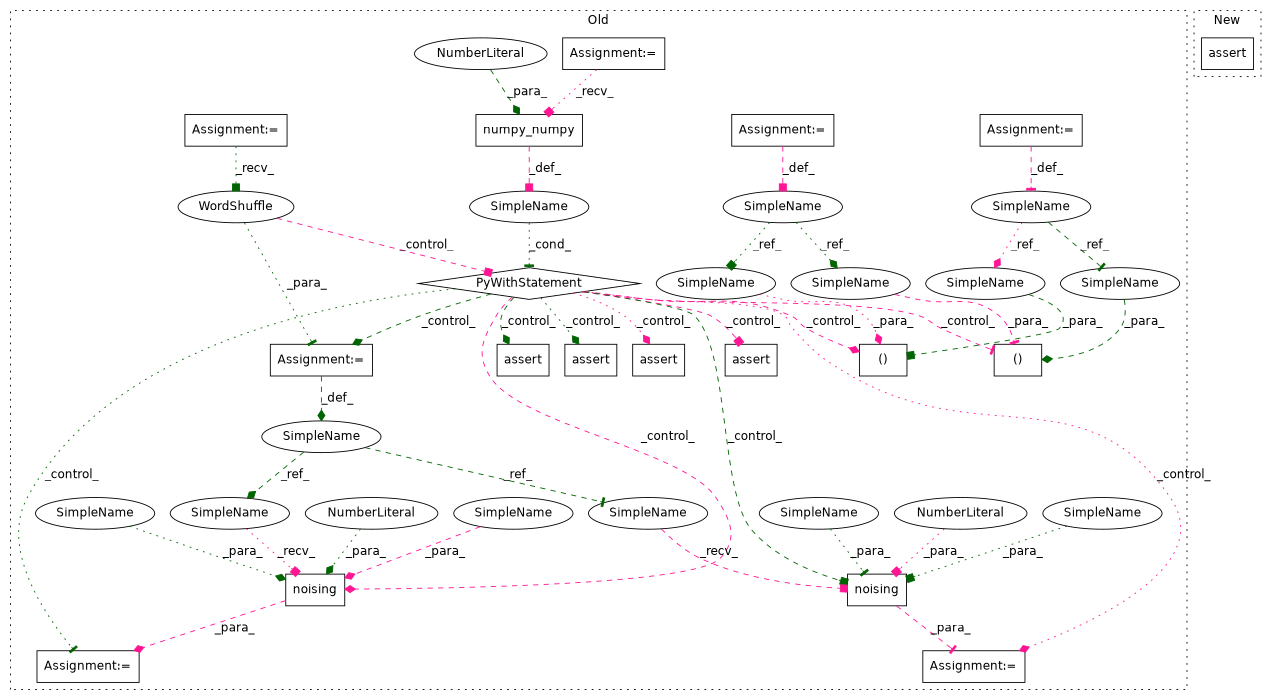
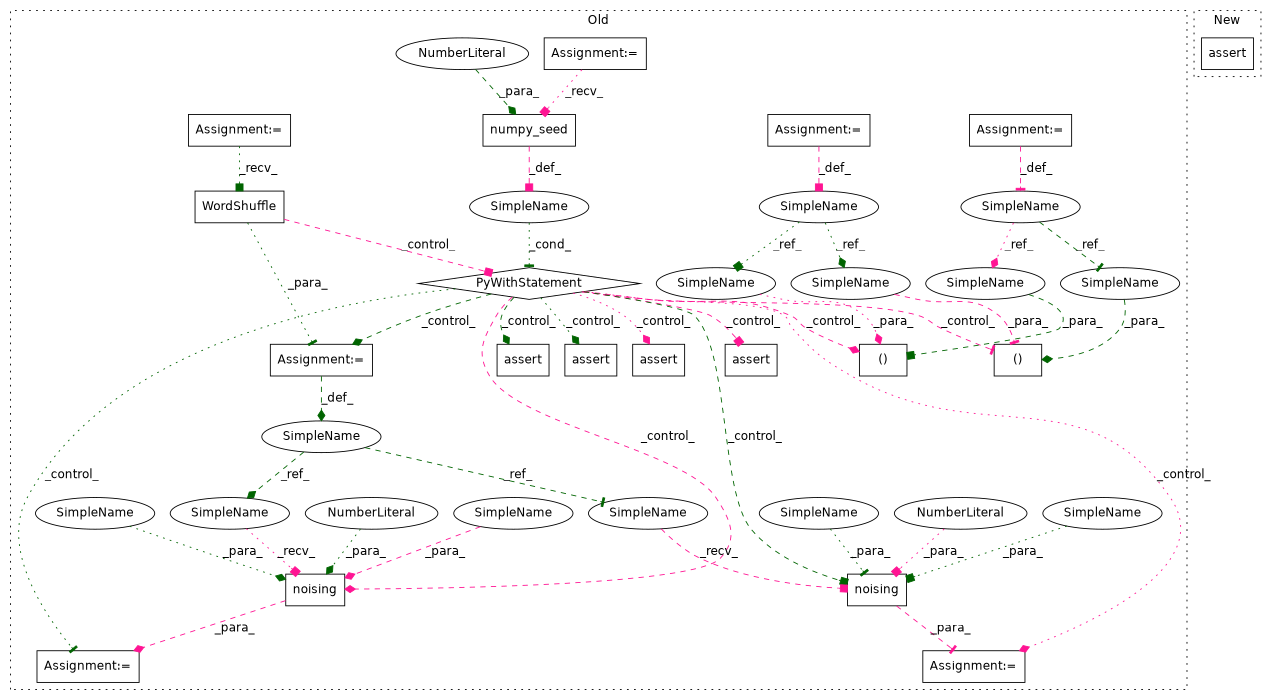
(529, 130) -> (529, 130)
(236, 207) -> (240, 207)
